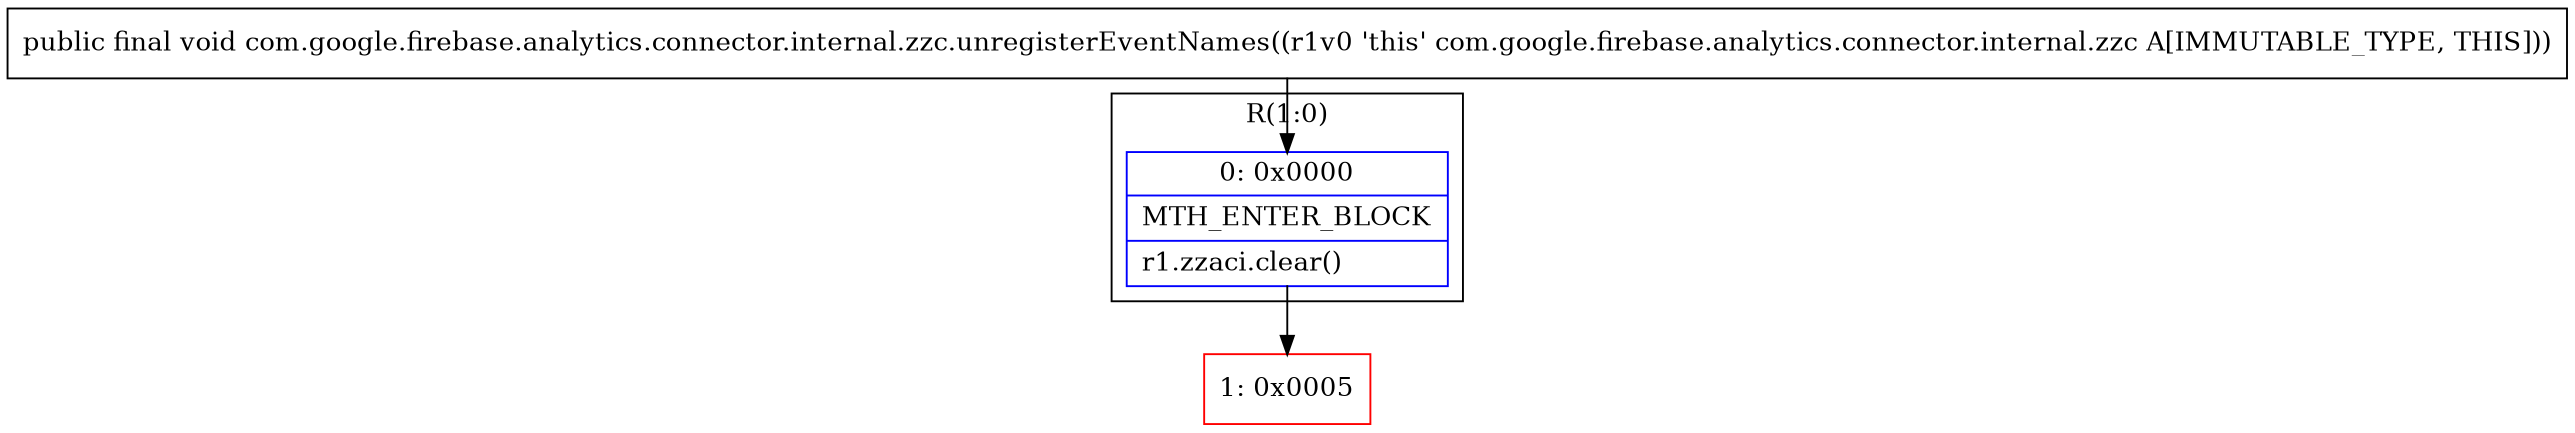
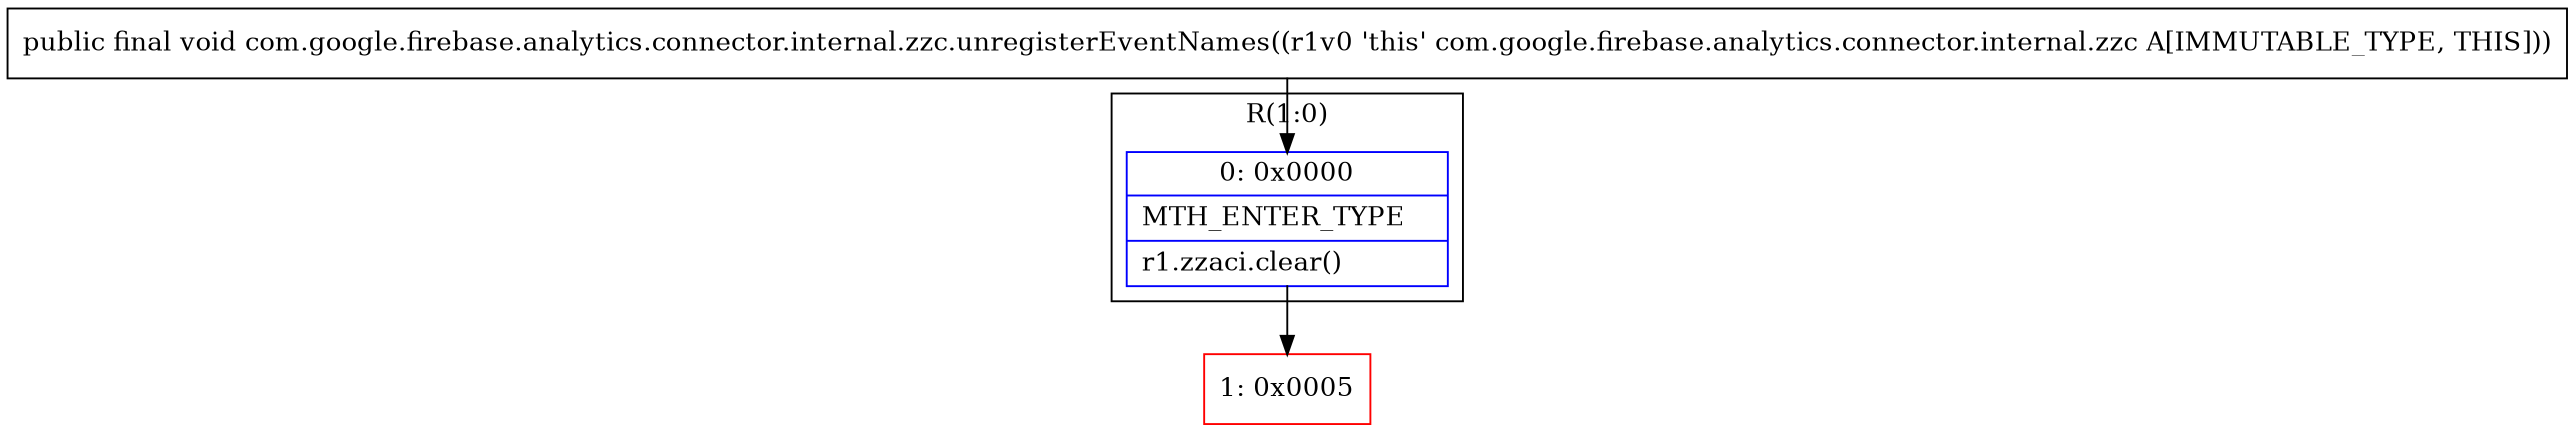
(1287, 217) -> (1274, 217)
